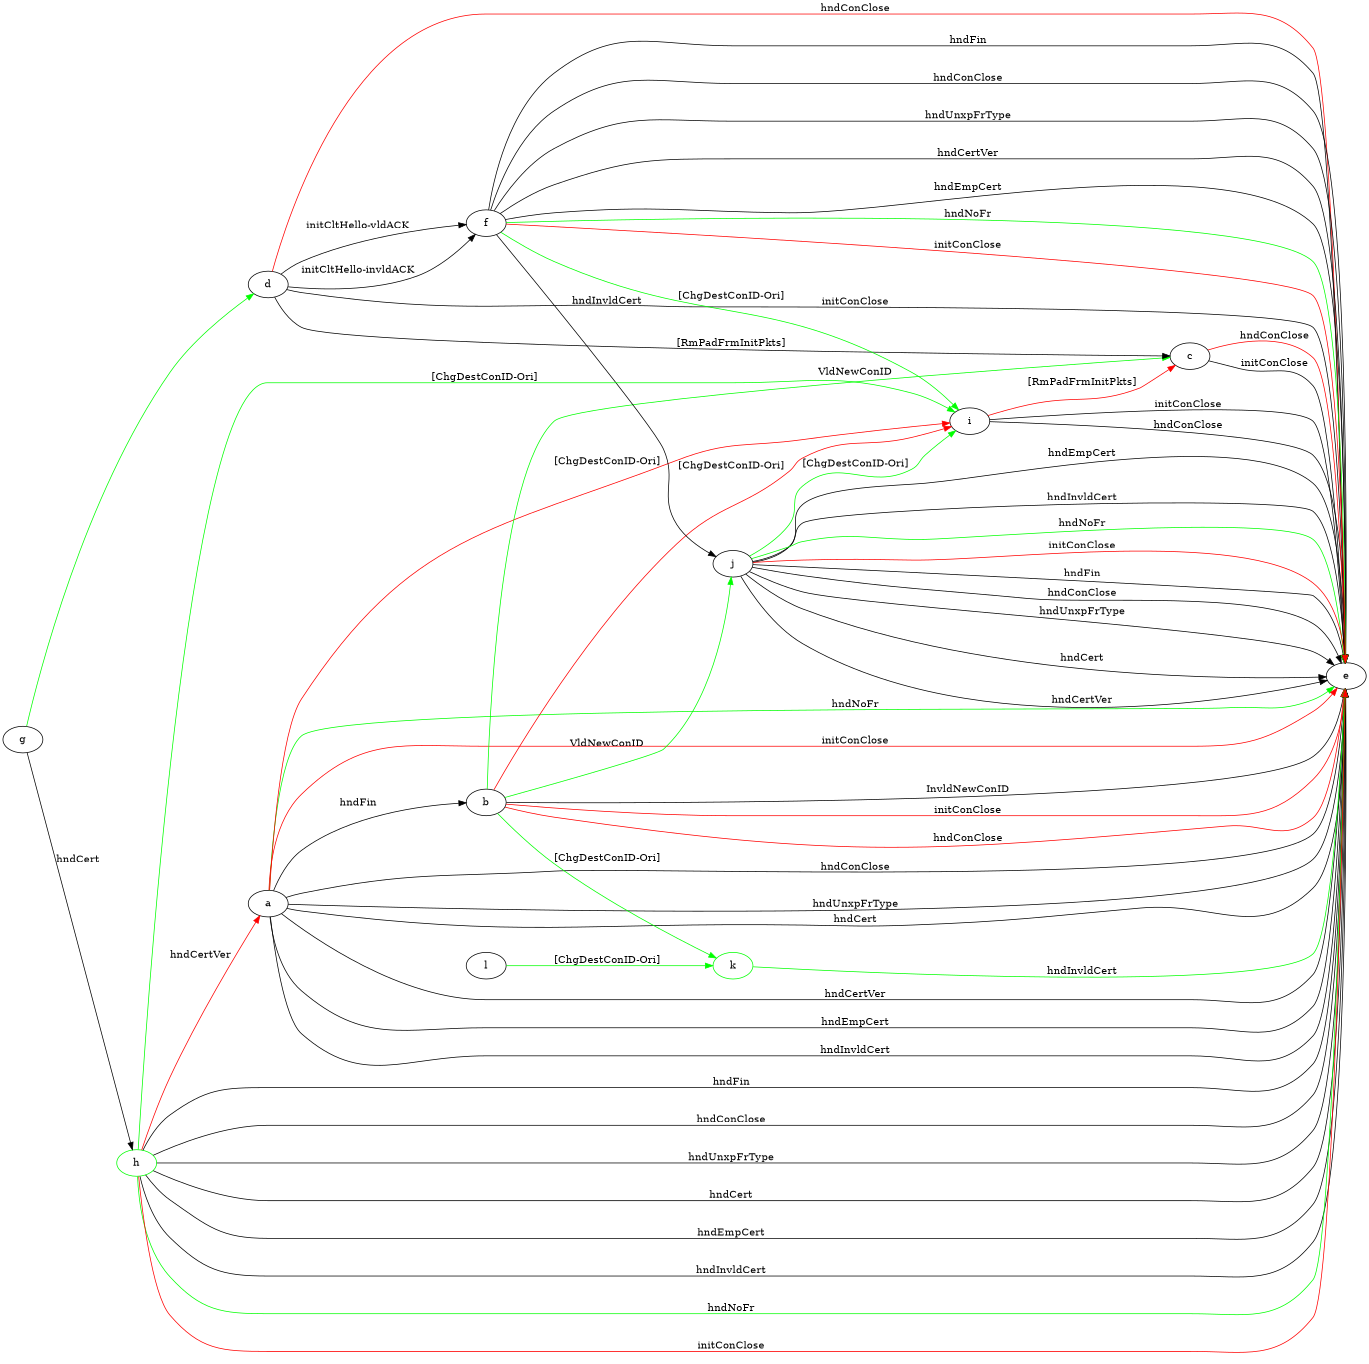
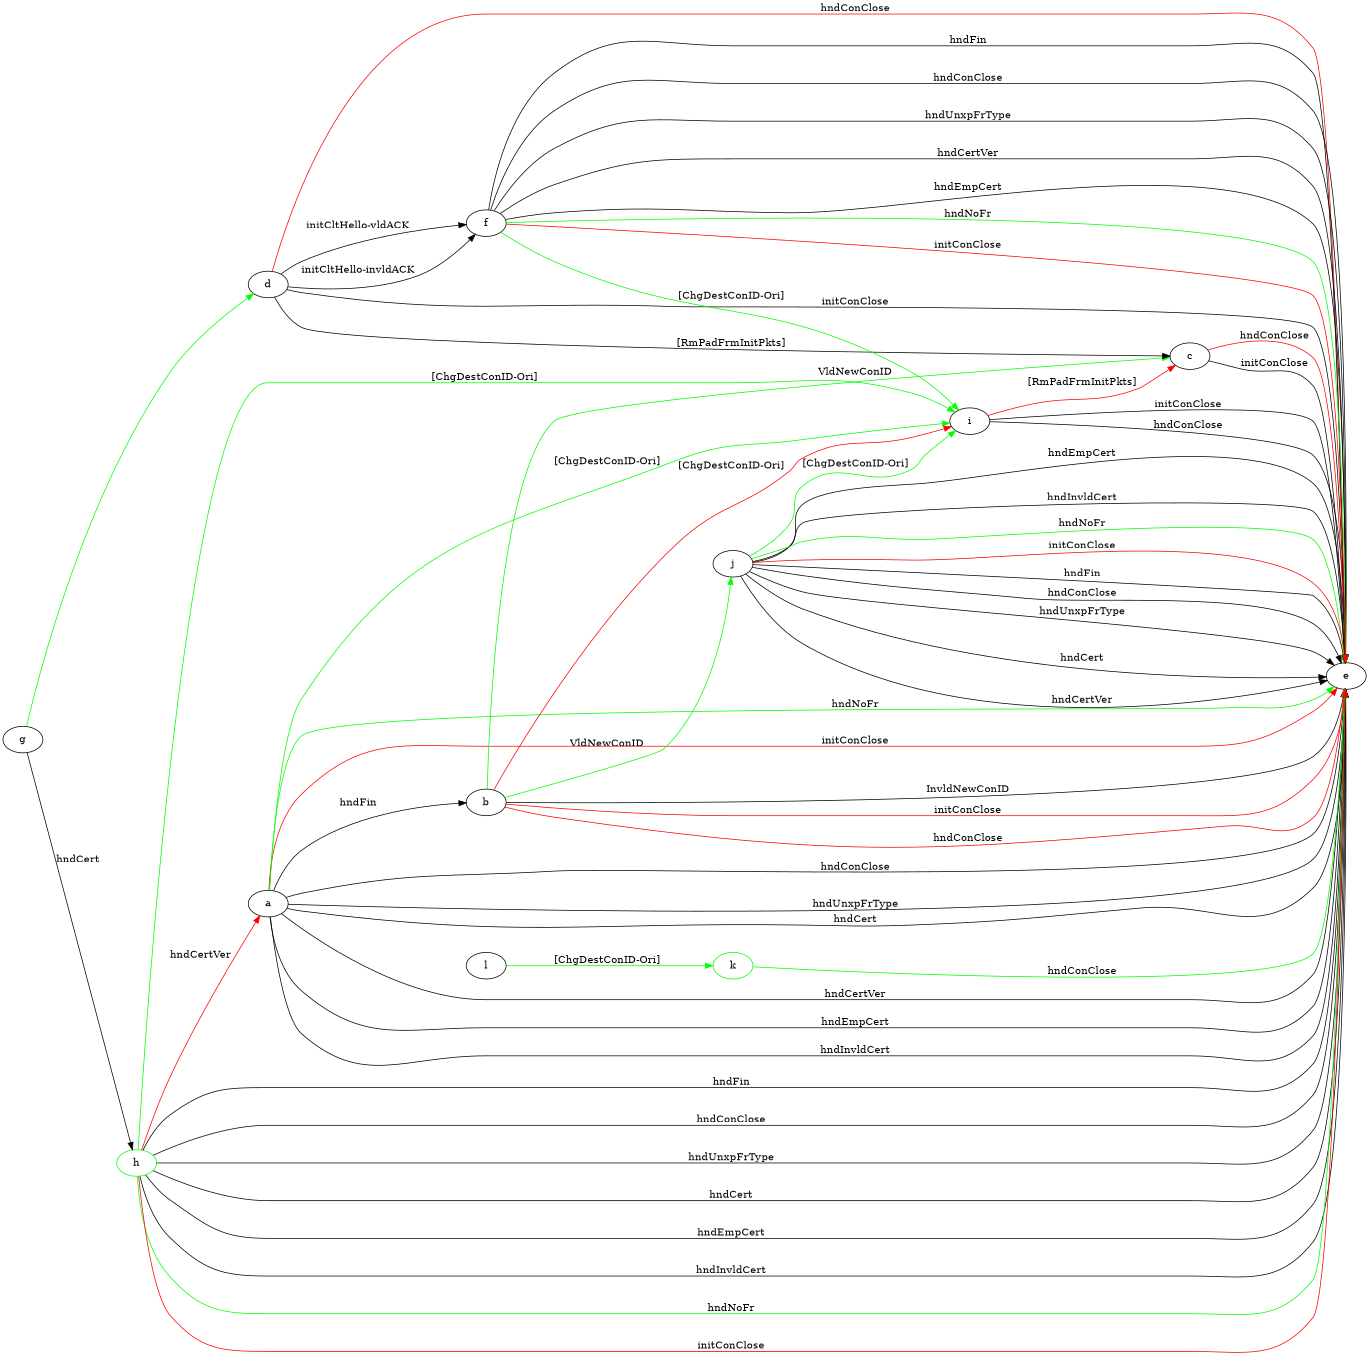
(620, 388) -> none
(497, 527) -> (497, 527)
(598, 893) -> none
(1084, 971) -> (1084, 971)
